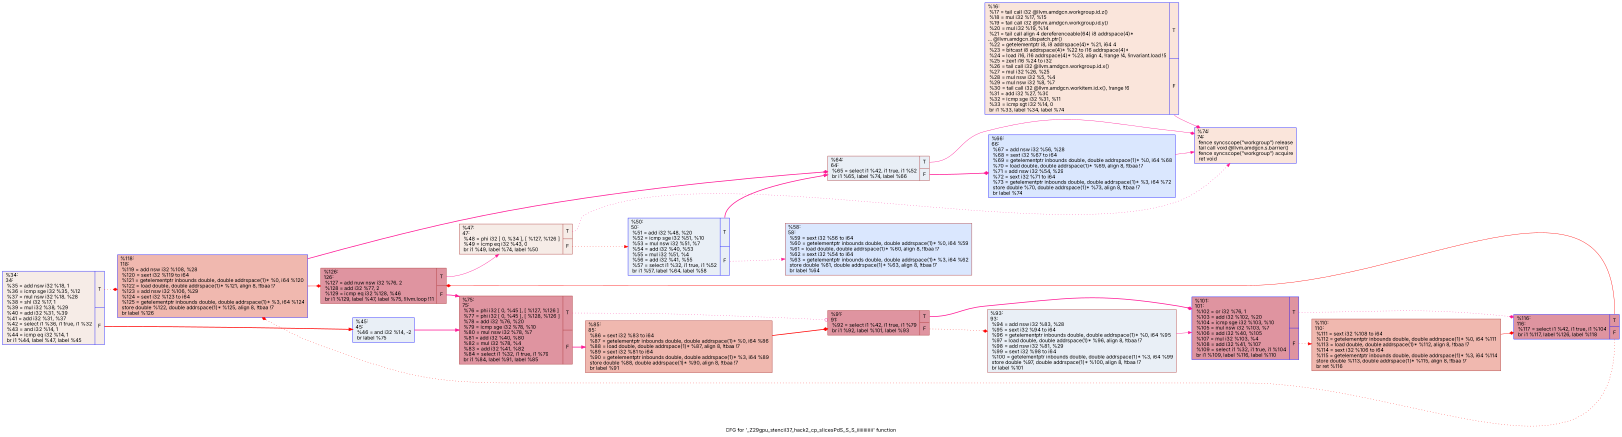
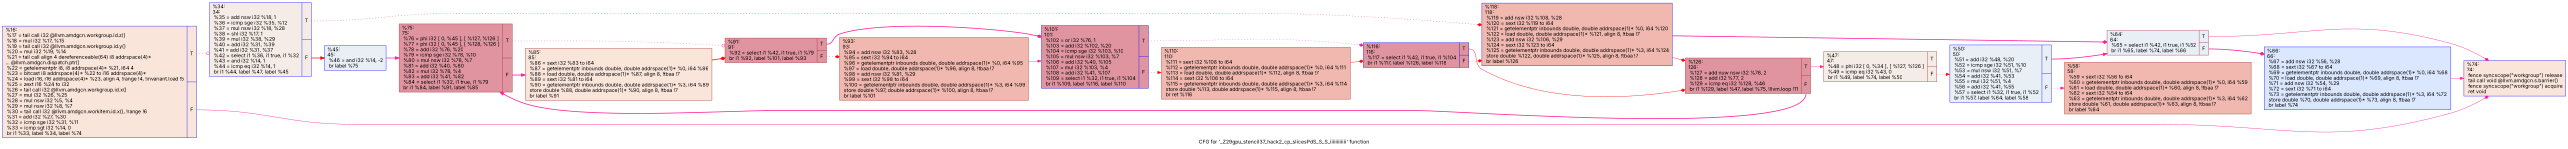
none -> (201, 54)
(900, 204) -> none
(662, 249) -> (1984, 76)
(879, 249) -> (2158, 88)
(1082, 341) -> (934, 69)
(679, 347) -> (619, 74)
